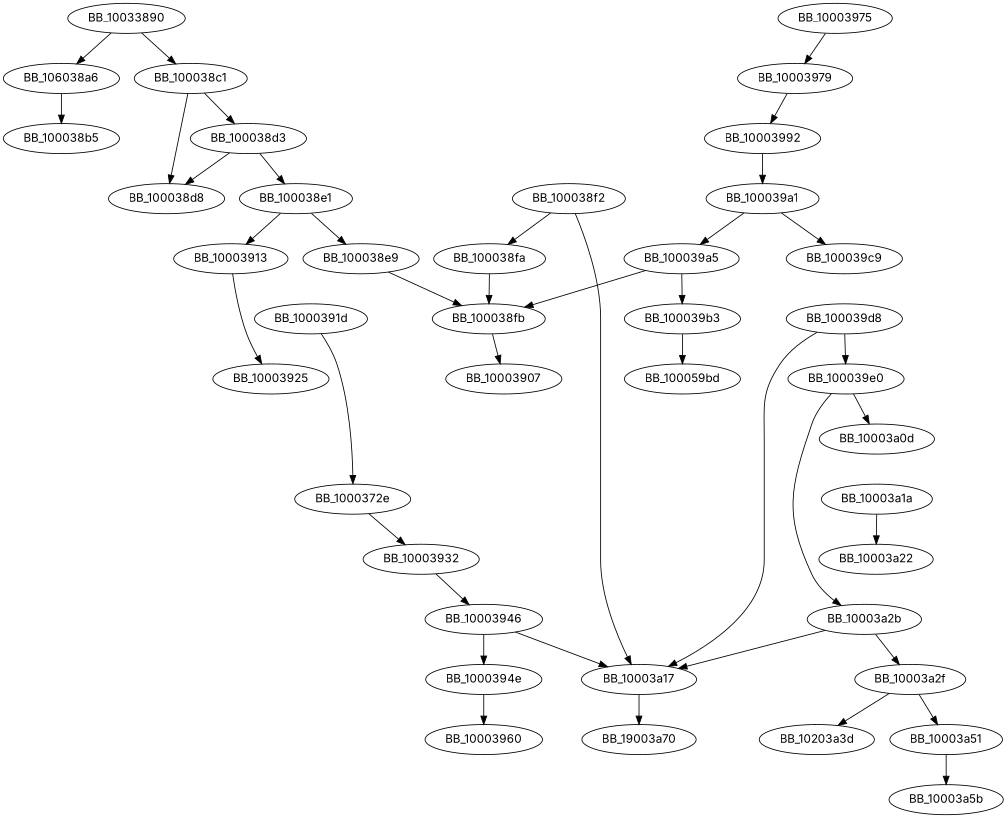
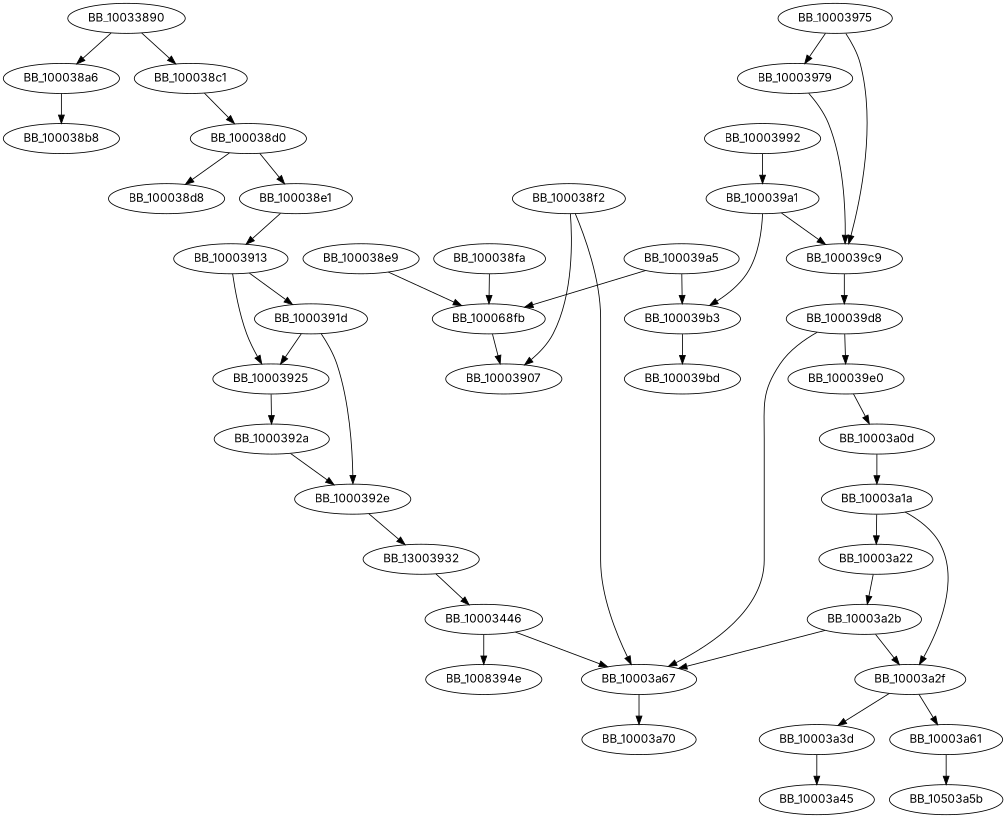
(61, 78) -> (61, 78)
(781, 105) -> (839, 161)
none -> (867, 133)
(180, 134) -> none
(61, 139) -> (61, 139)
(248, 139) -> (248, 139)
(325, 226) -> none
(533, 226) -> (568, 288)
(726, 226) -> (752, 264)
none -> (844, 285)
none -> (267, 286)
(489, 319) -> (489, 319)
none -> (293, 345)
(682, 379) -> (682, 379)
none -> (272, 439)
none -> (877, 465)
(353, 499) -> (353, 499)
(793, 499) -> (871, 585)
(421, 559) -> (421, 559)
none -> (948, 578)
(484, 619) -> (484, 619)
(484, 679) -> (484, 679)
(639, 679) -> (639, 679)
(484, 740) -> none
(639, 740) -> (639, 740)
(817, 740) -> (817, 740)
(946, 740) -> (946, 740)
none -> (817, 800)
(946, 800) -> (946, 800)
